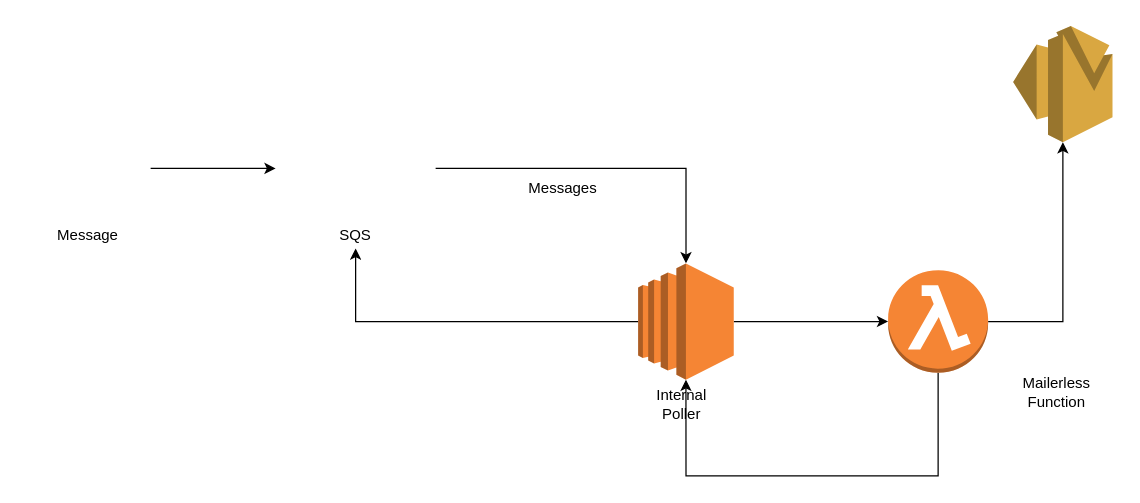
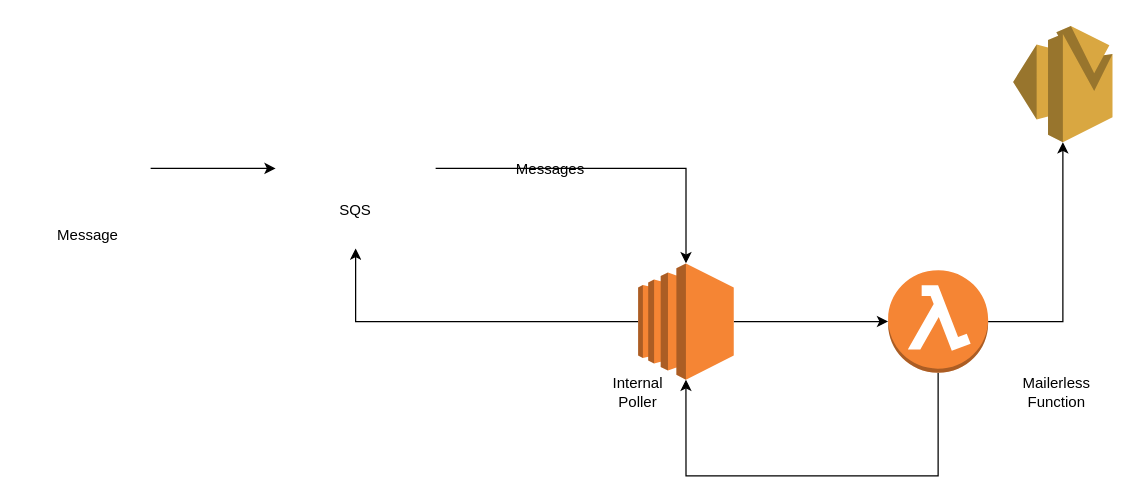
(563, 188) -> (551, 169)
(356, 236) -> (356, 211)
(682, 404) -> (638, 392)
